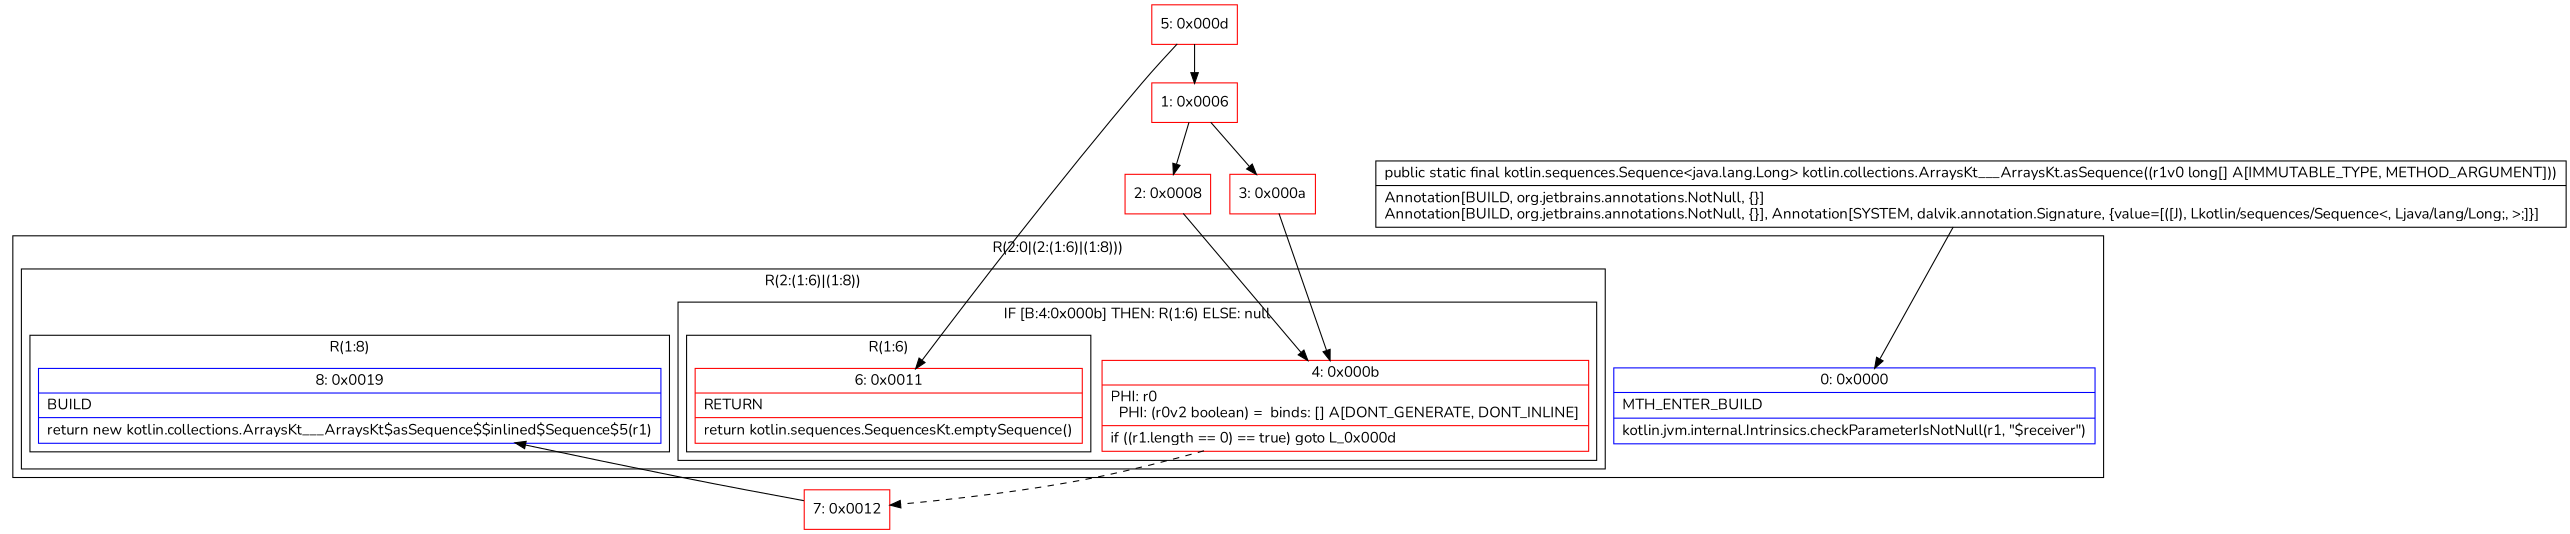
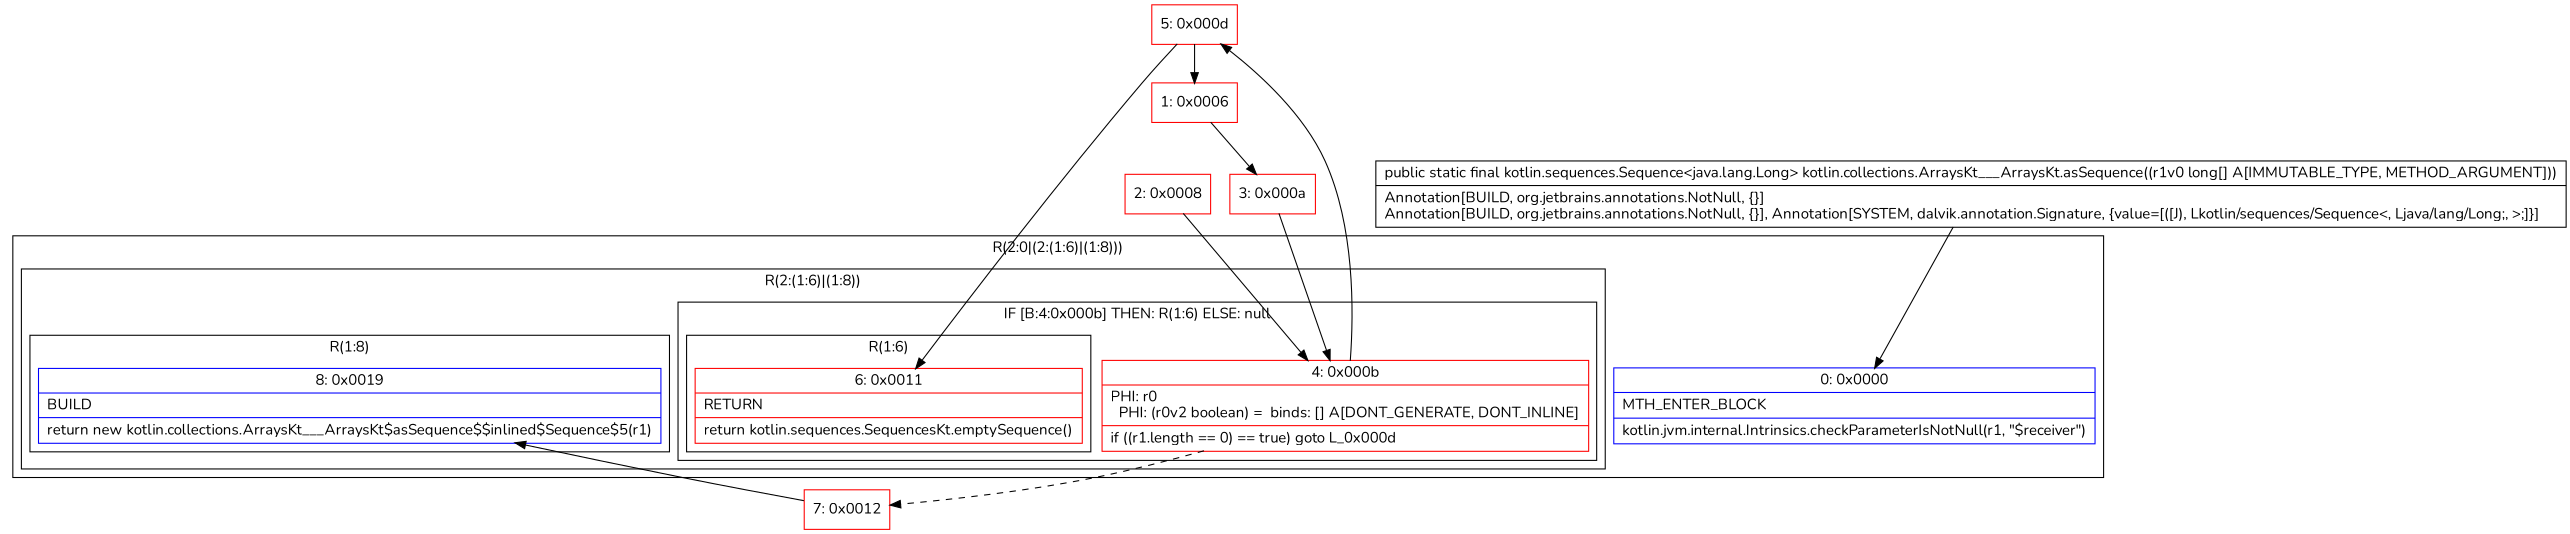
(1183, 143) -> none
none -> (1335, 187)
(1693, 405) -> (1695, 405)
